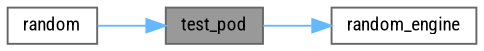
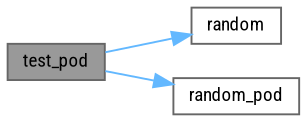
(122, 26) -> (139, 45)
(404, 26) -> (236, 96)
